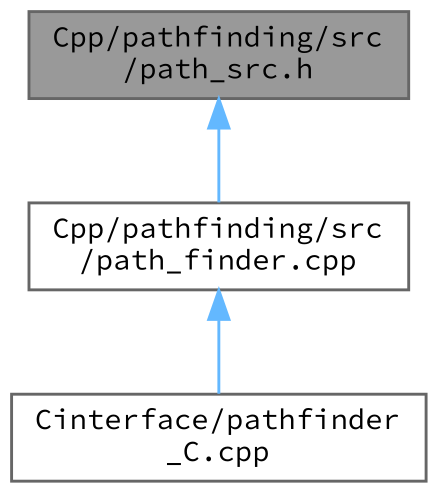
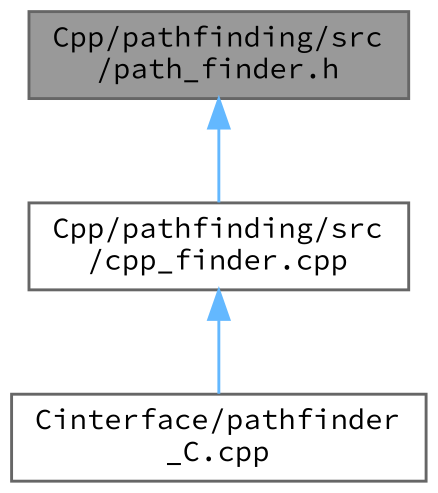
(219, 55) -> (219, 55)
(219, 246) -> (219, 246)
